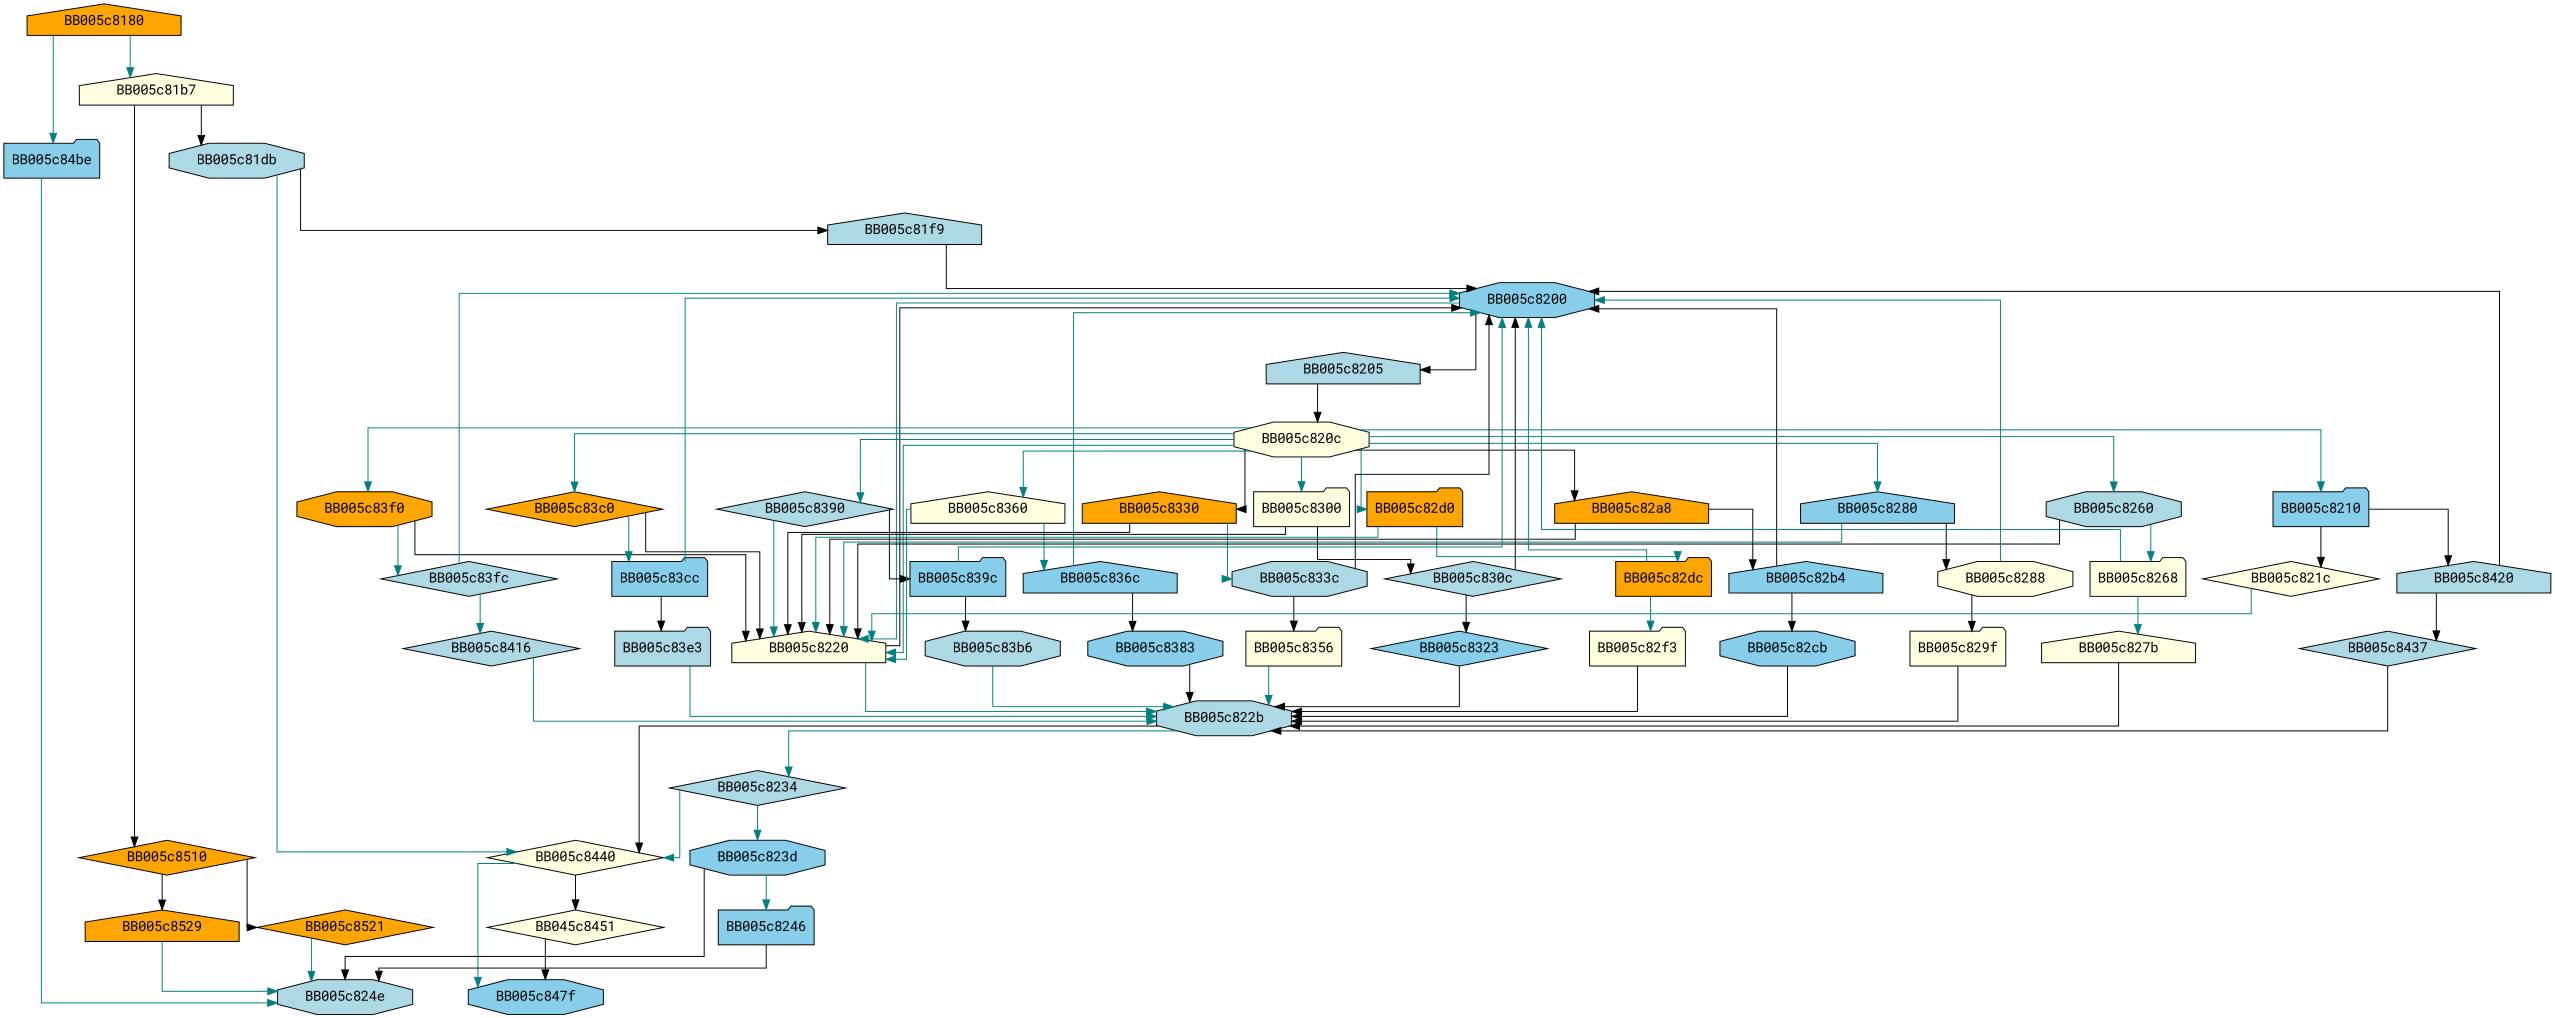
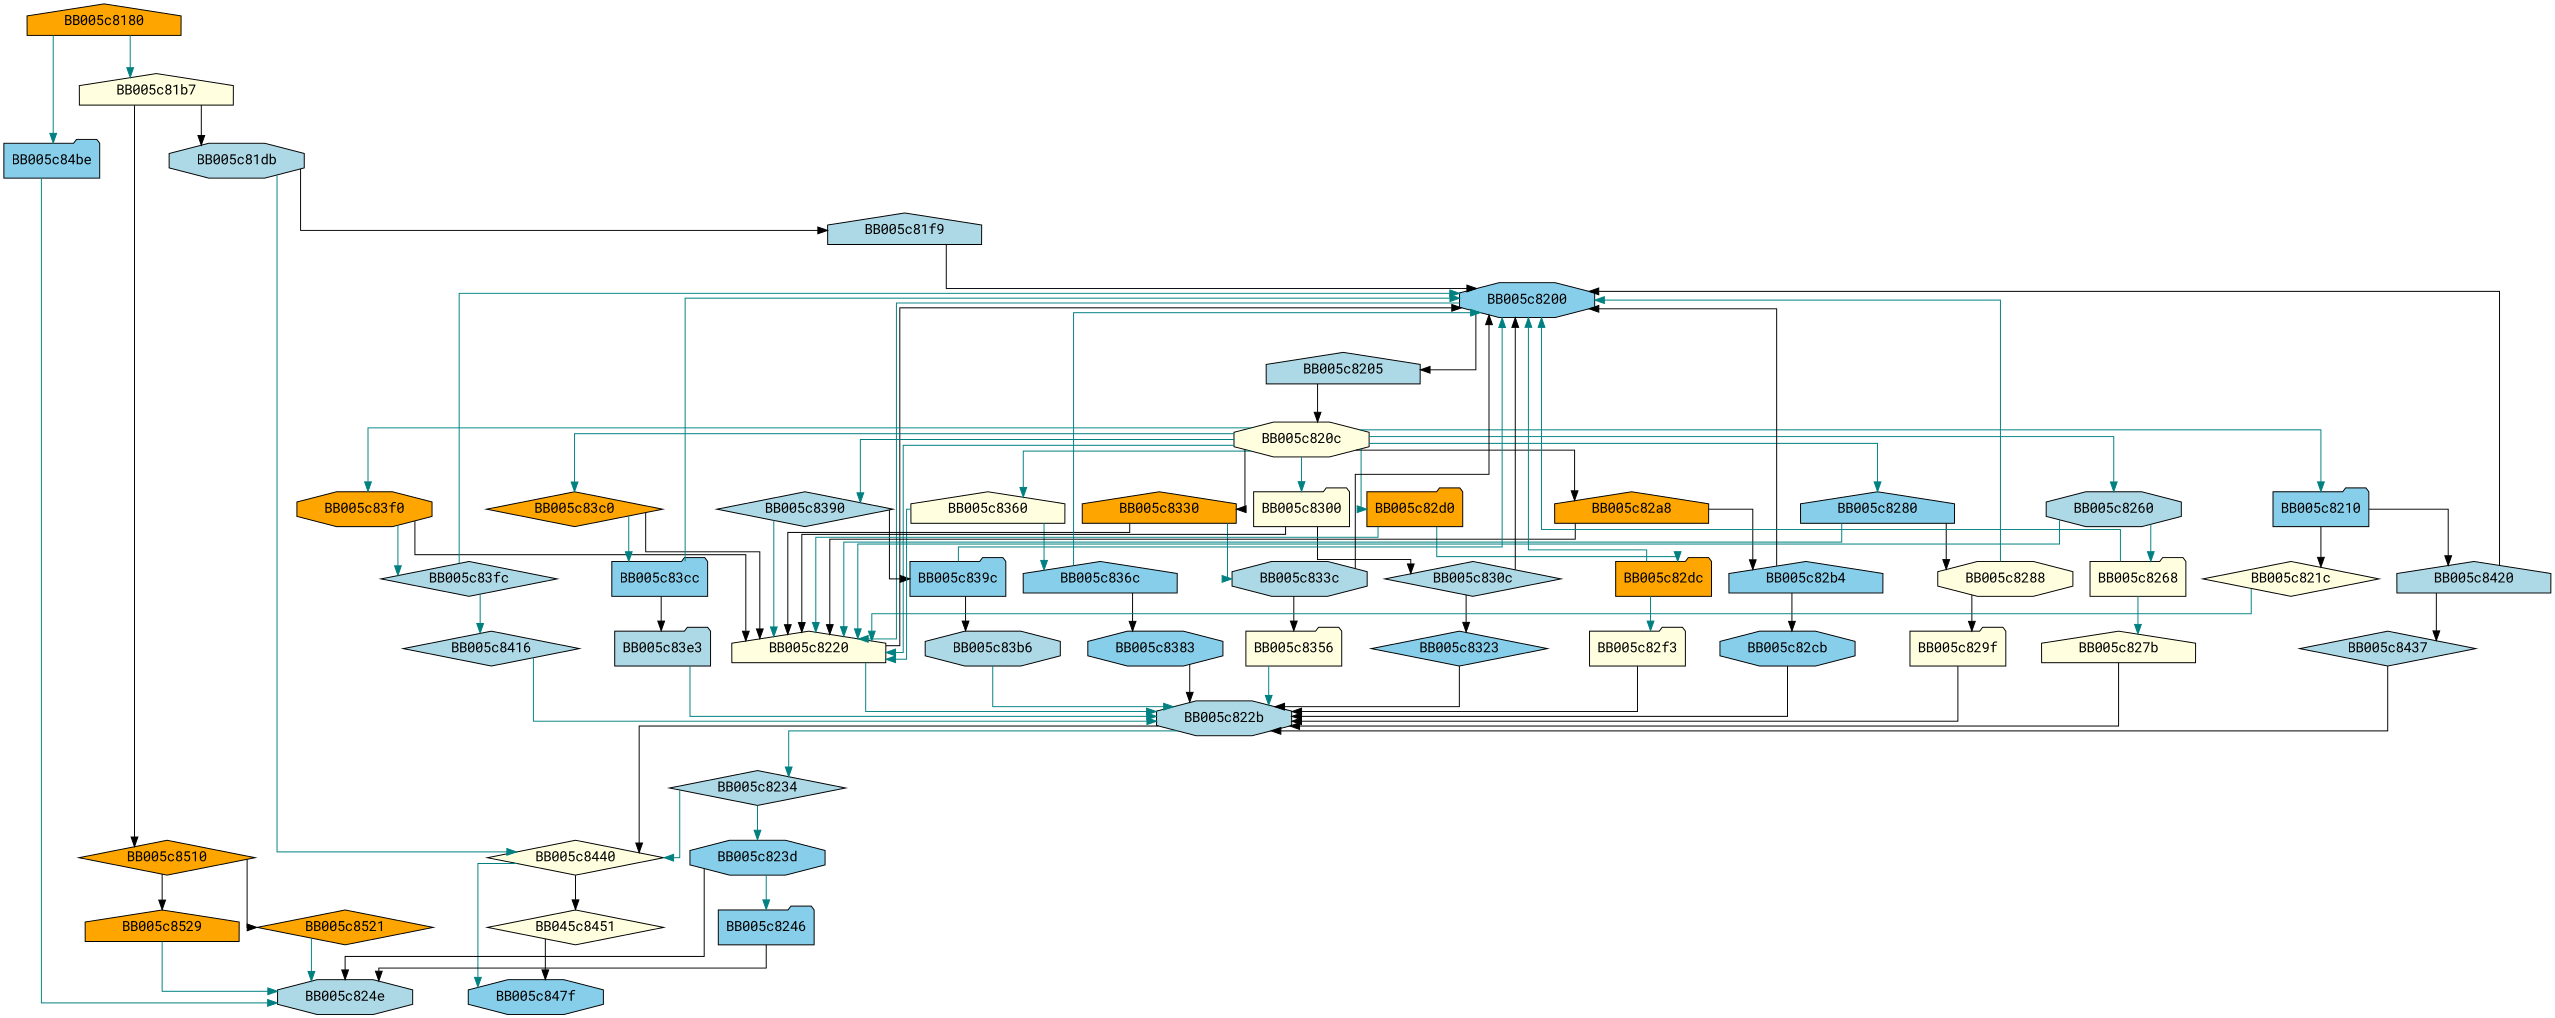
(1428, 544) -> (1428, 544)
